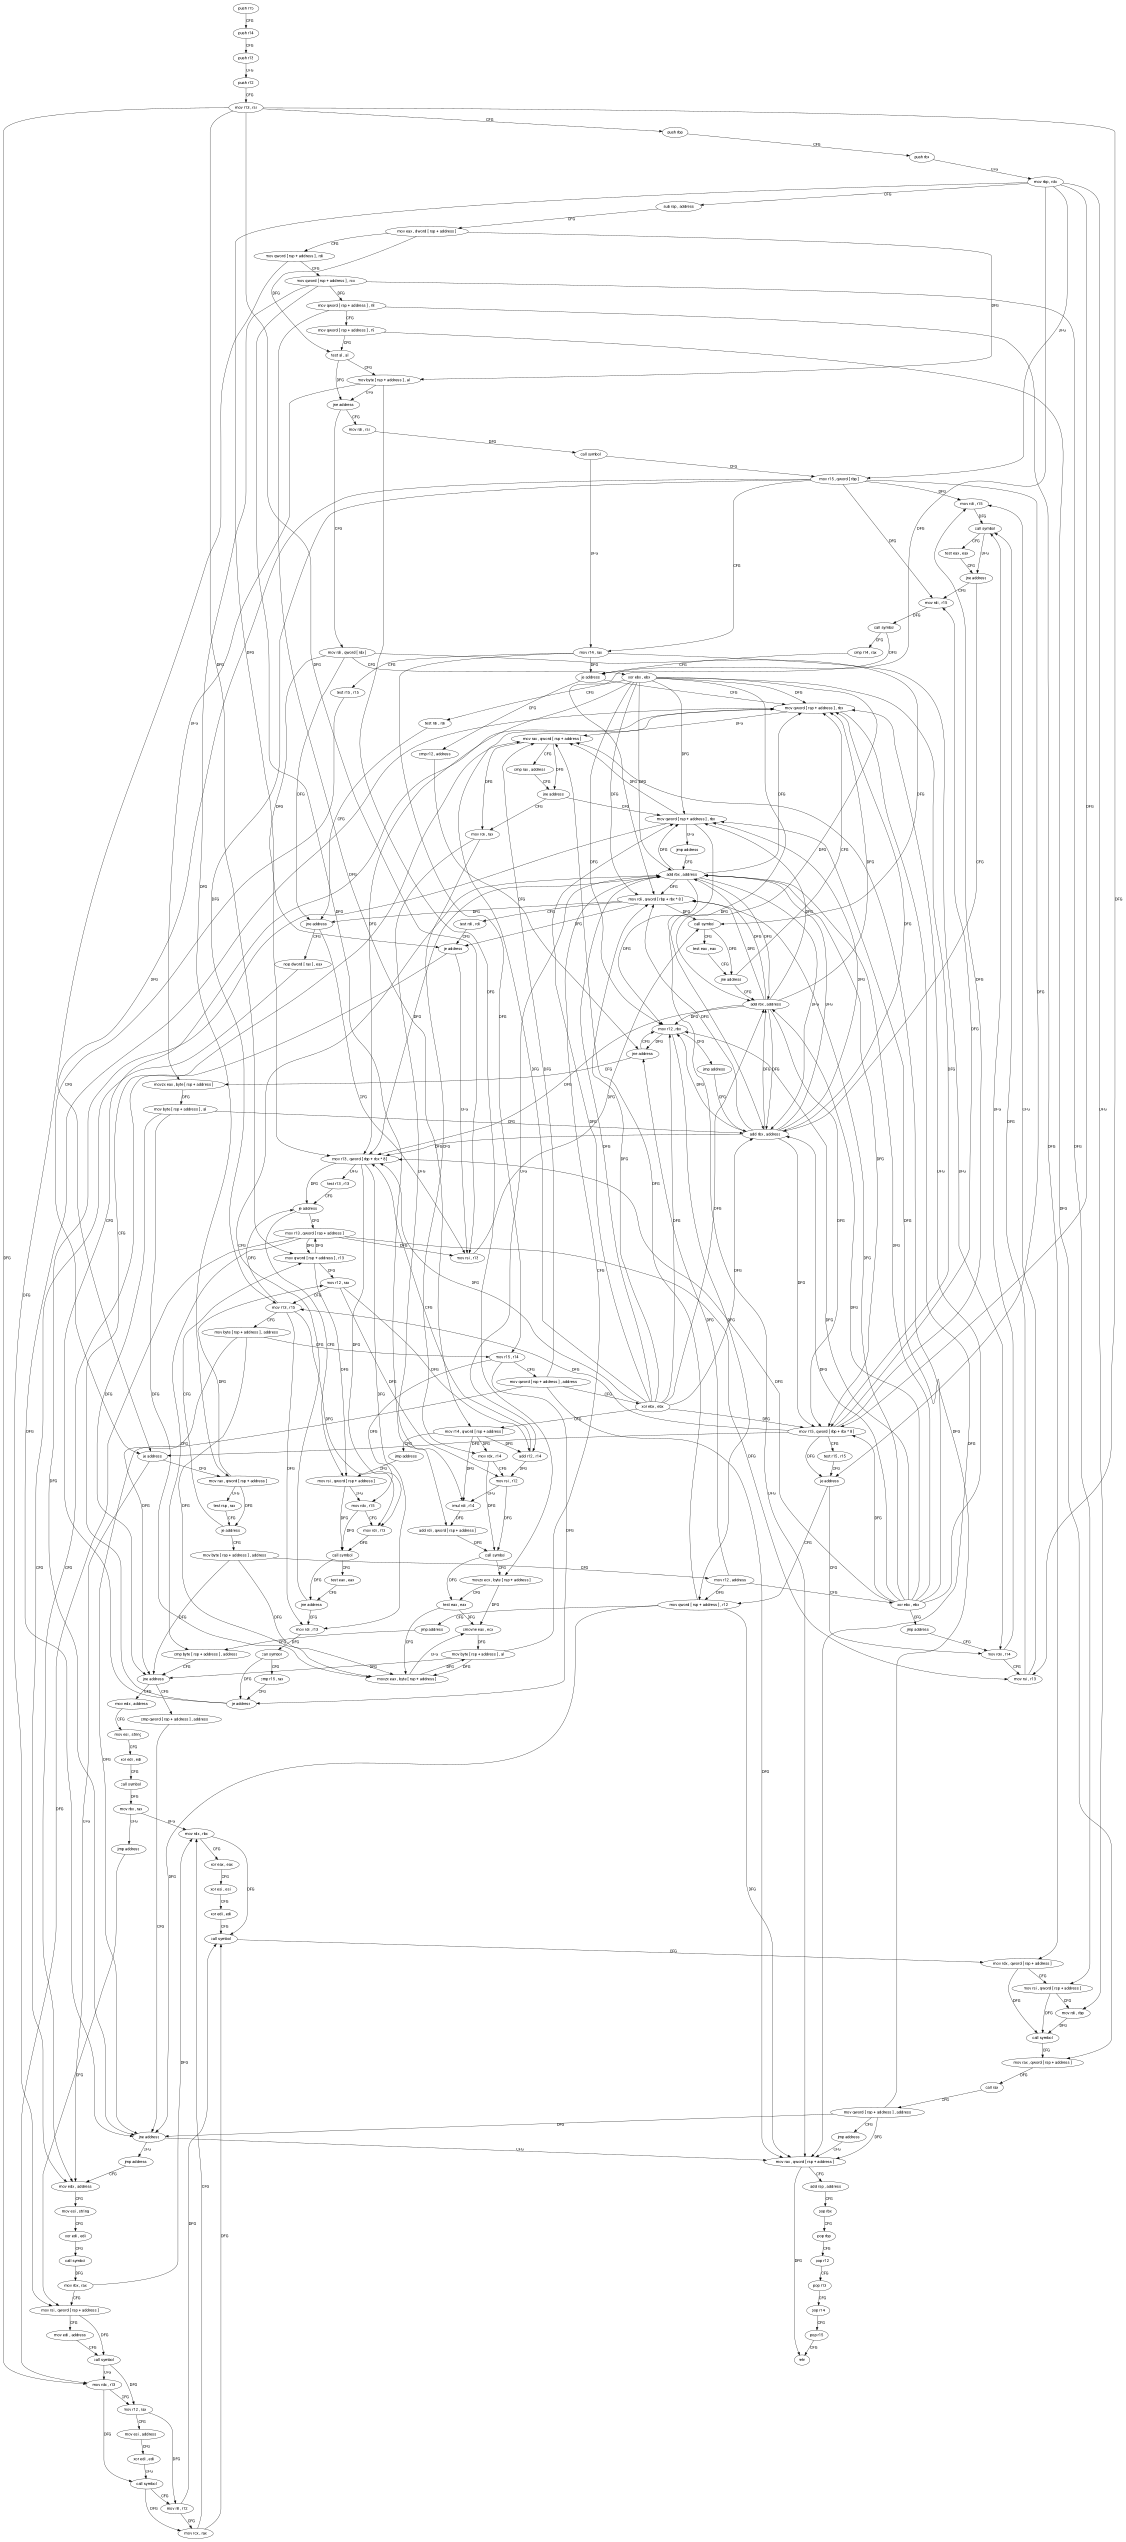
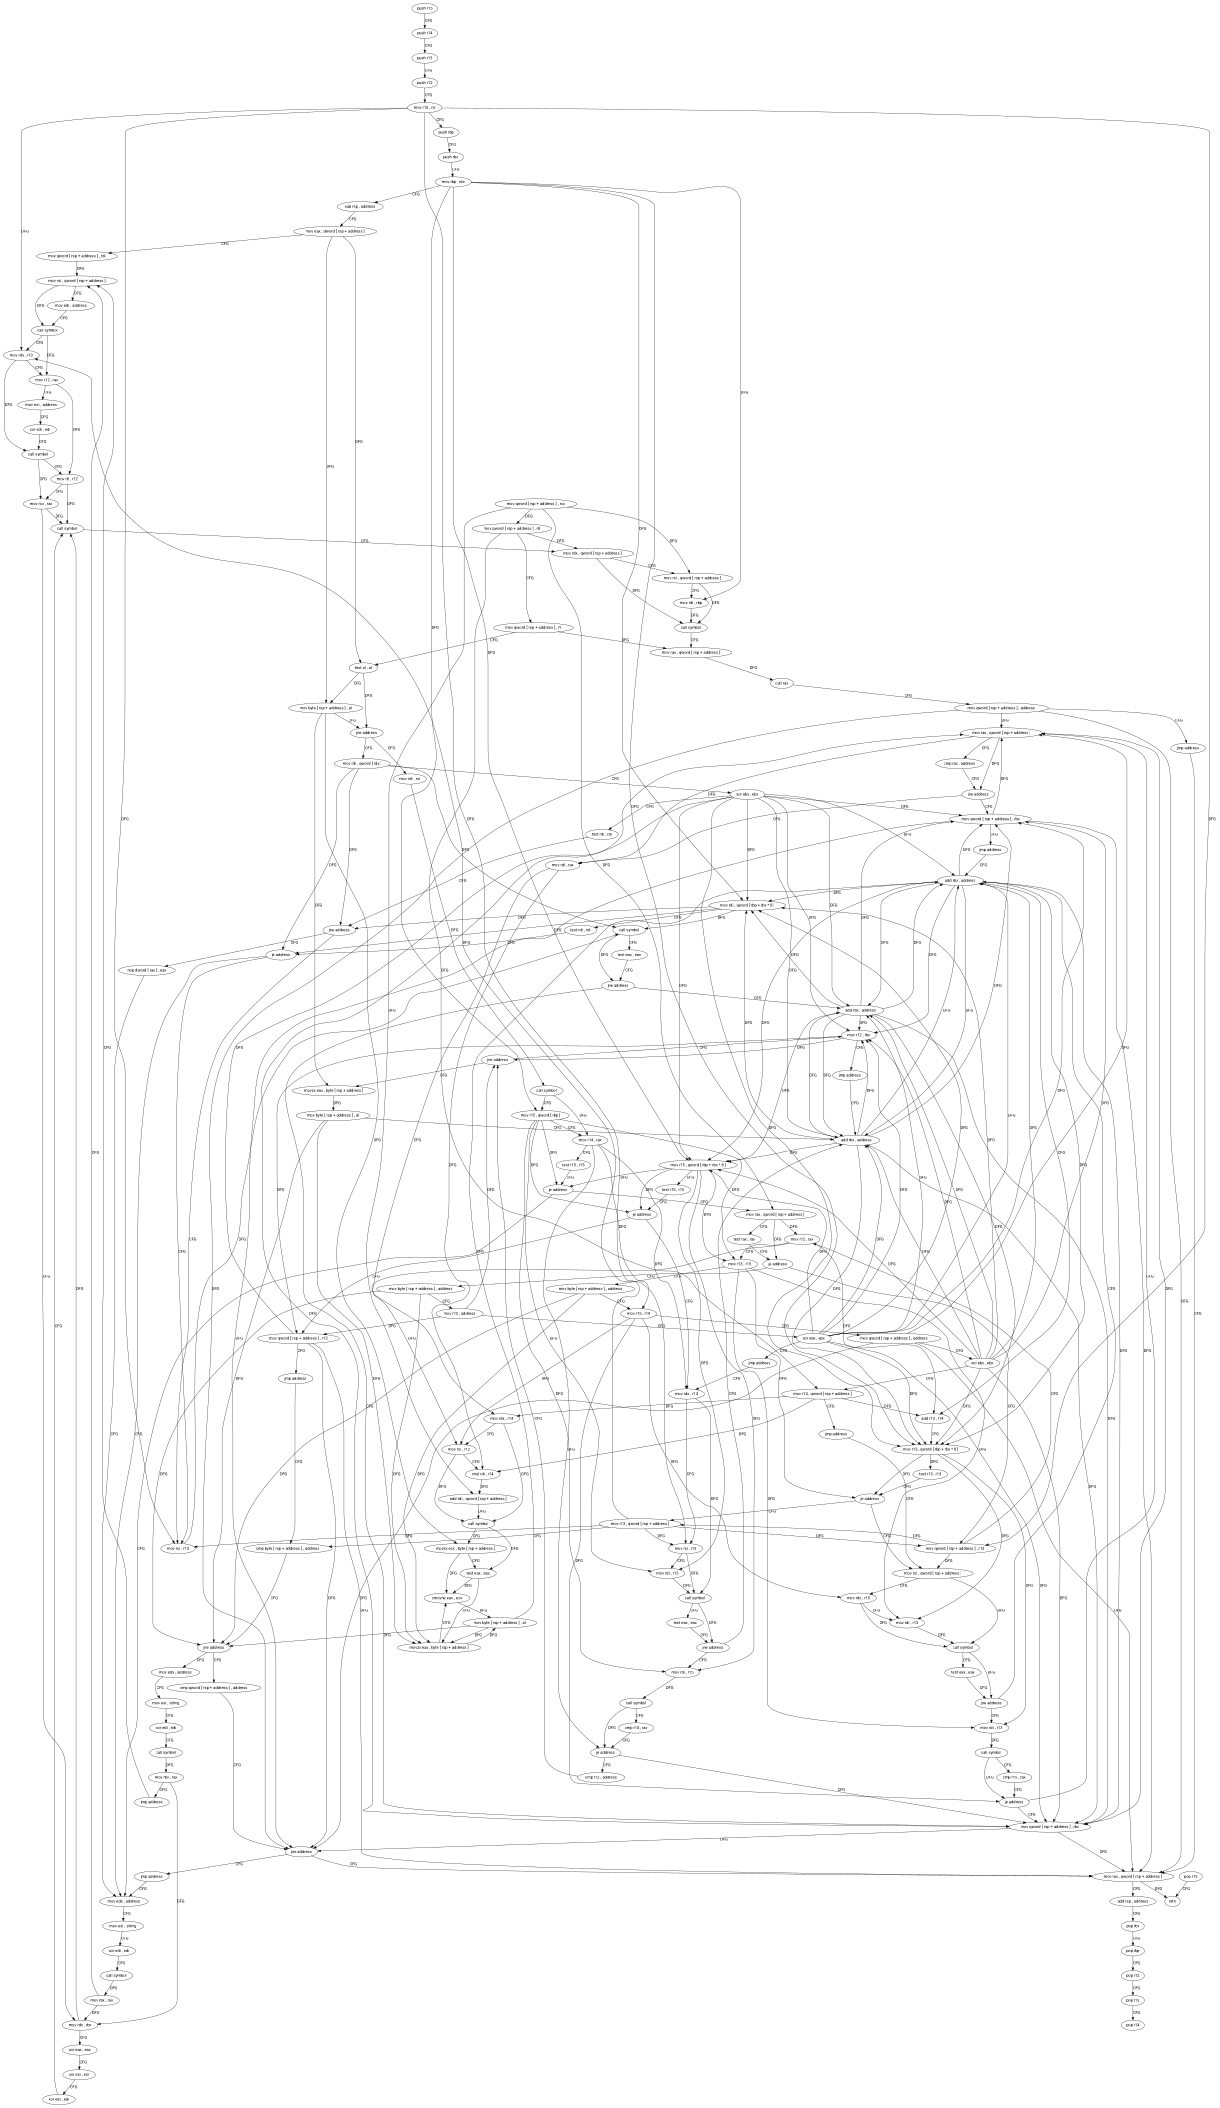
(309, 268) -> none
(519, 1468) -> (541, 1374)
(224, 1506) -> (744, 1239)
(818, 2321) -> none
